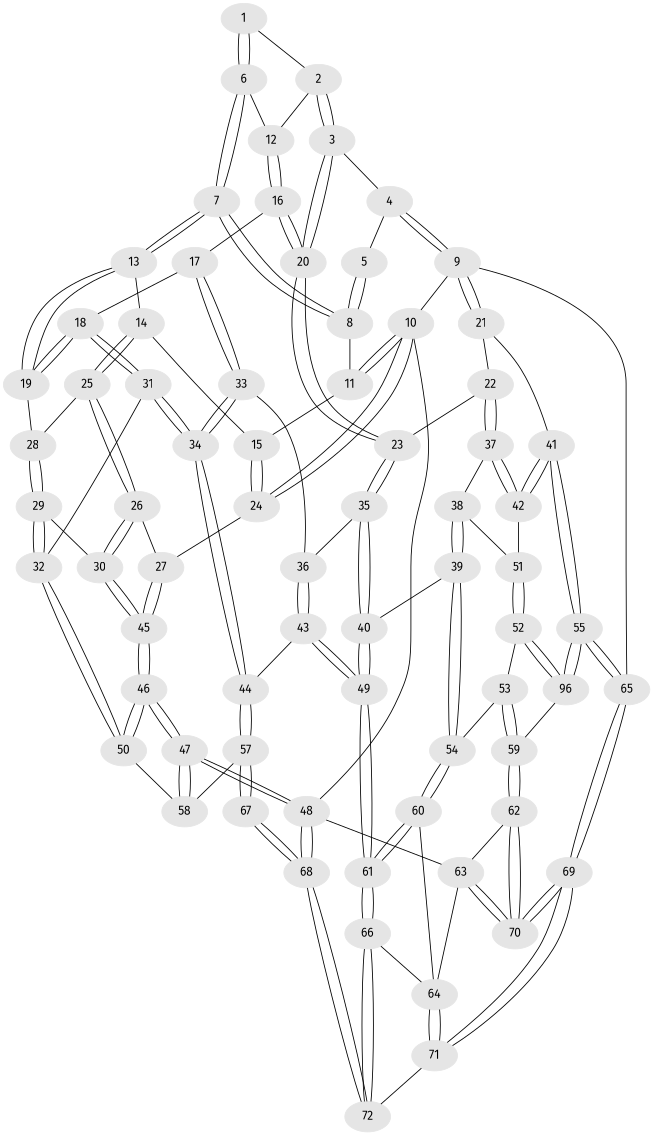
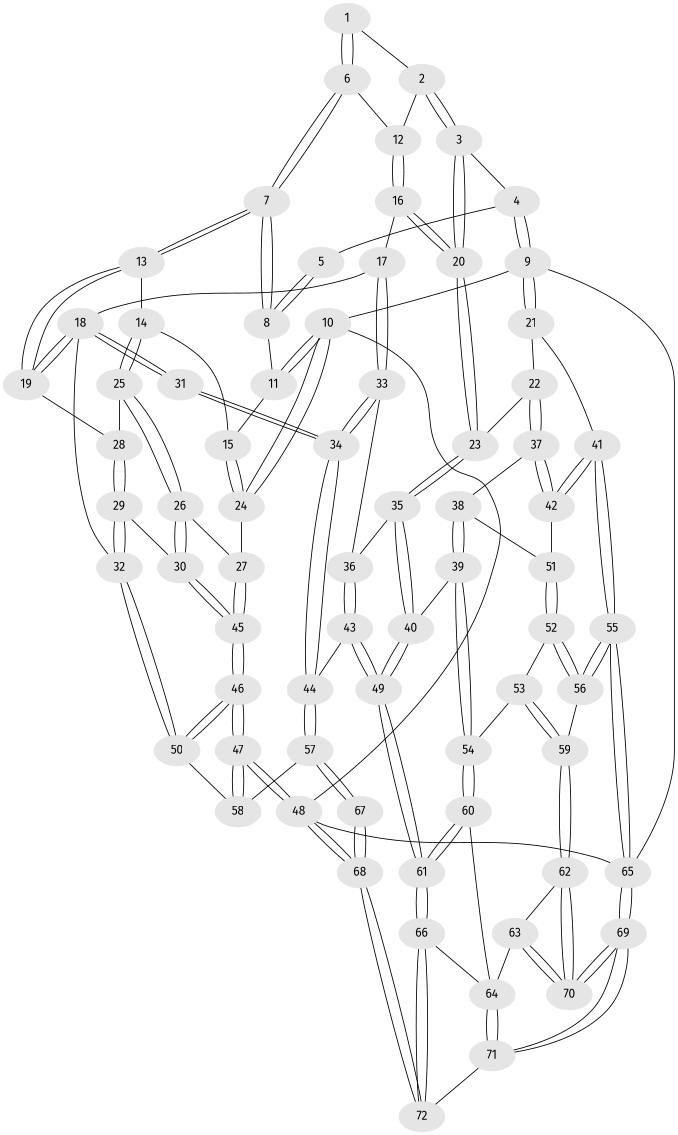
(96, 477) -> (76, 450)
(566, 690) -> (580, 690)
(381, 841) -> (463, 843)
